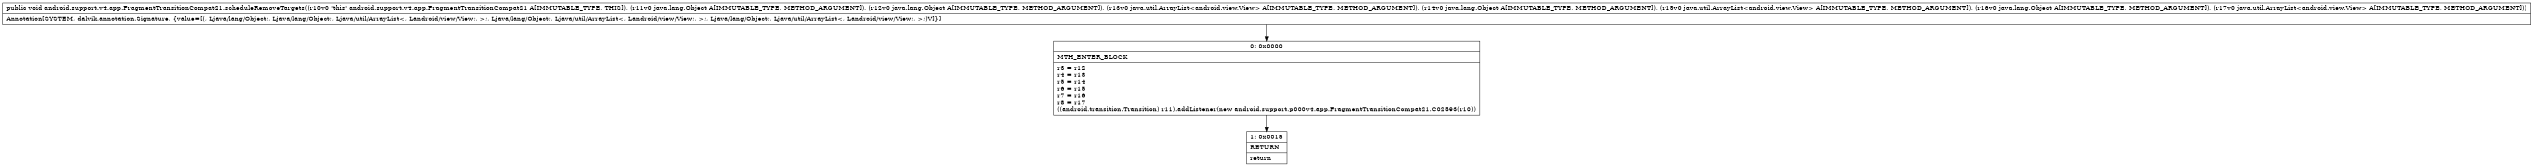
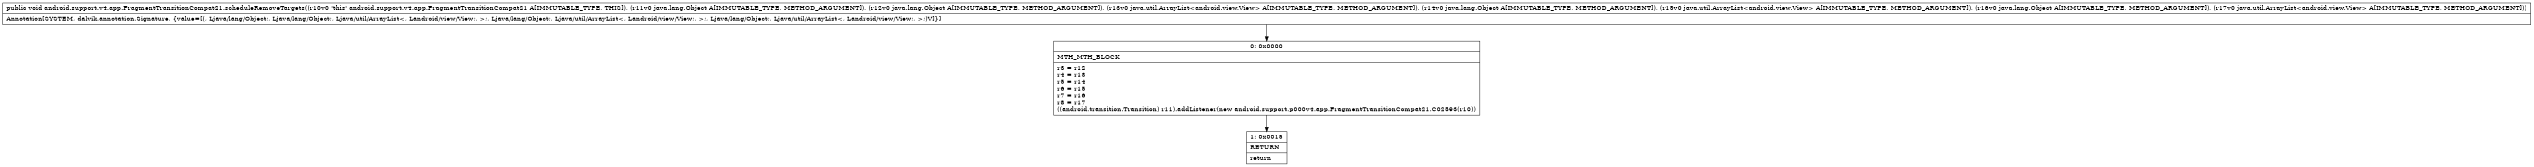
(1093, 57) -> (1089, 57)
